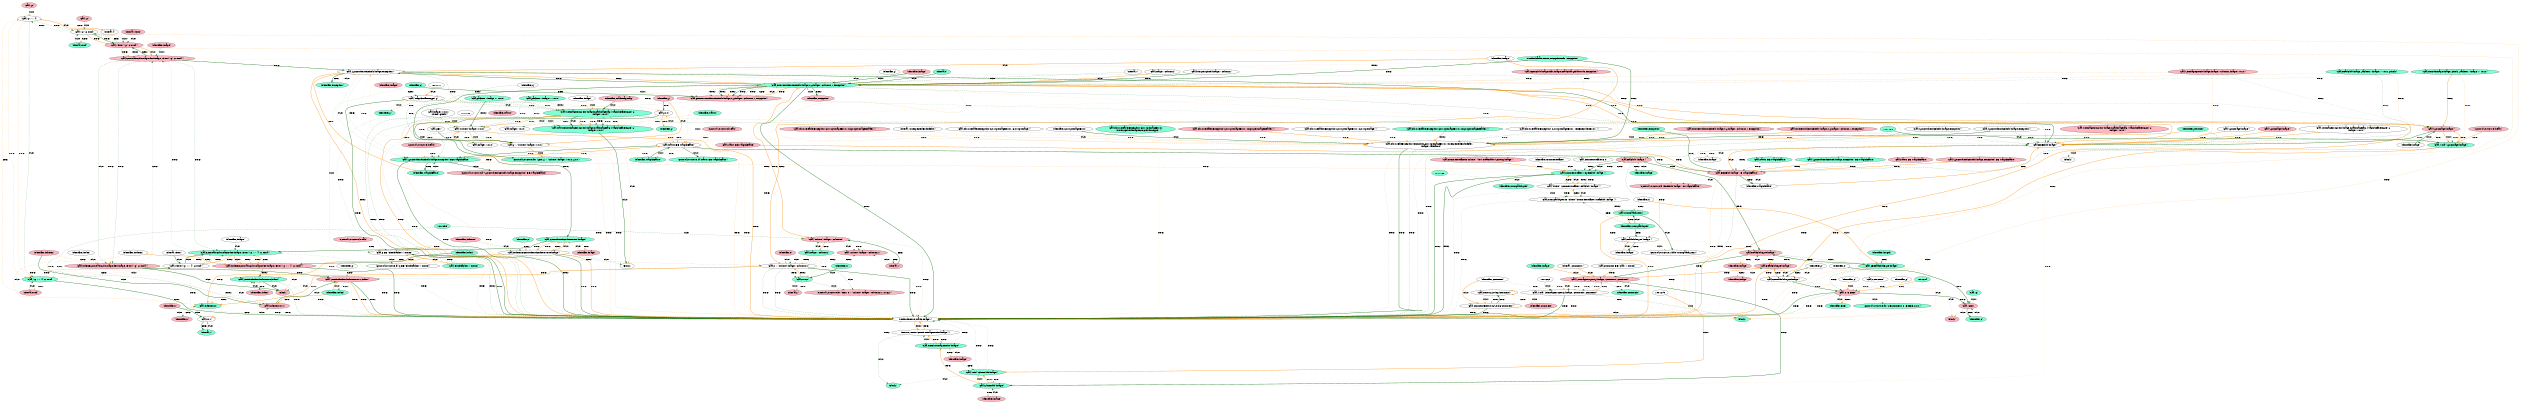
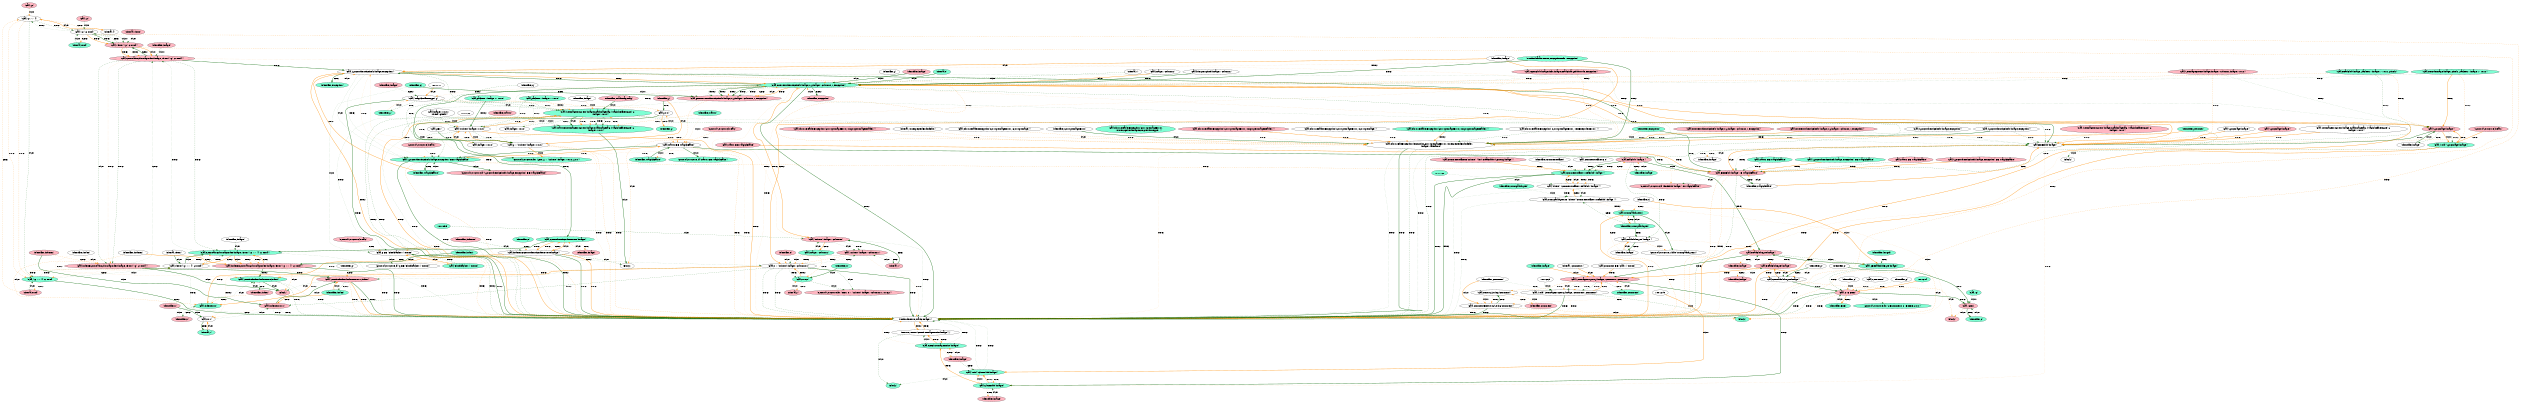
(1888, 129) -> none
(1583, 173) -> (1583, 173)
(126, 236) -> (530, 288)
